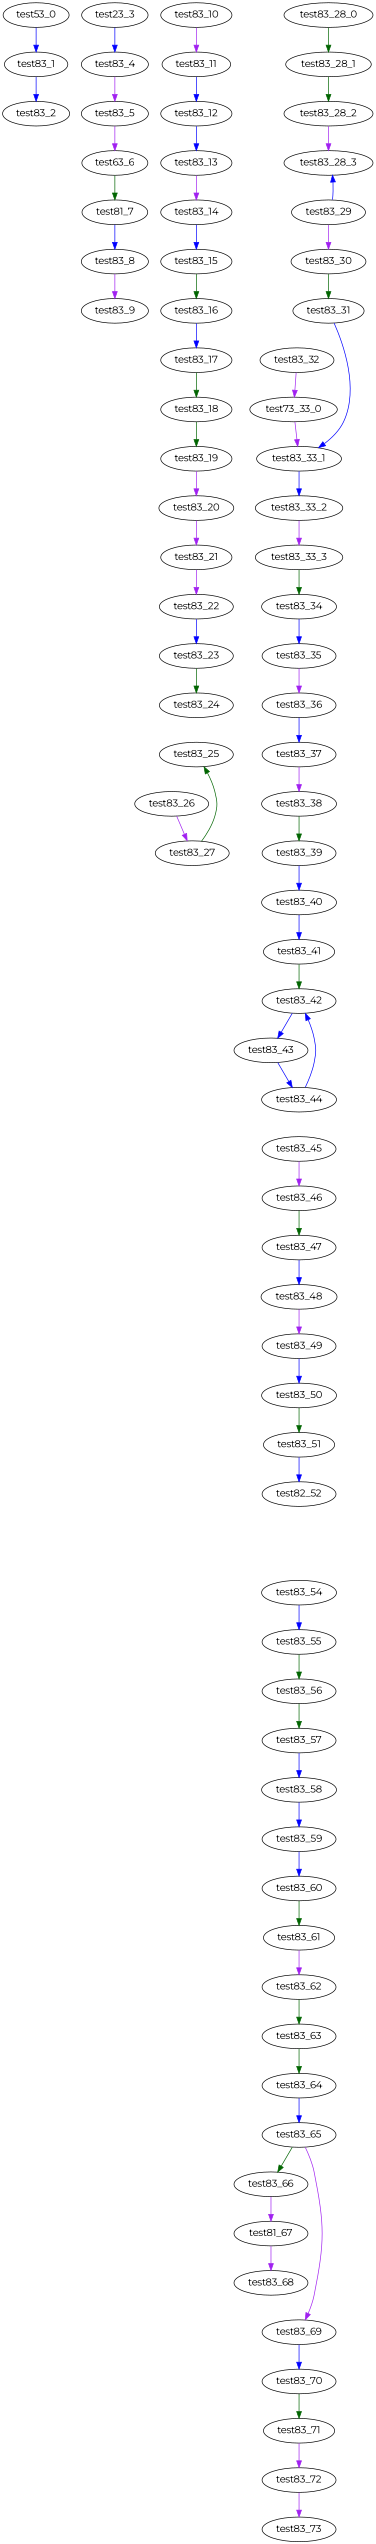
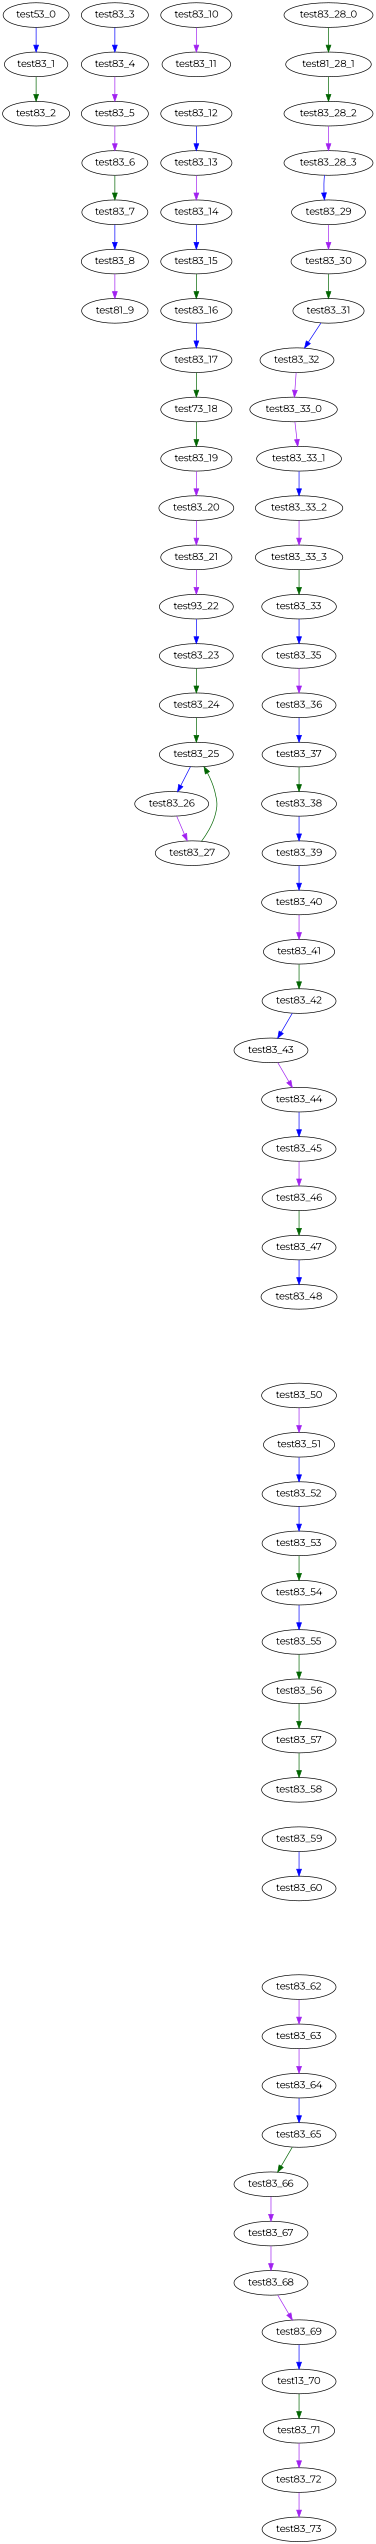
(115, 15) -> (115, 15)
(328, 64) -> (328, 64)
(36, 86) -> (36, 86)
(196, 86) -> none
(115, 163) -> (115, 163)
(333, 191) -> (324, 184)
(115, 212) -> (115, 212)
(115, 311) -> (115, 311)
(350, 386) -> (315, 333)
(196, 409) -> (196, 409)
(294, 409) -> (294, 409)
(196, 607) -> (196, 607)
(299, 607) -> (299, 607)
none -> (196, 727)
none -> (186, 776)
(299, 776) -> (299, 776)
(299, 825) -> (299, 825)
(299, 924) -> (299, 924)
(316, 1054) -> (299, 1121)
(283, 1072) -> (283, 1072)
(299, 1346) -> none
(299, 1417) -> (299, 1417)
(299, 1494) -> (299, 1494)
none -> (299, 1543)
(299, 1762) -> (299, 1762)
(299, 1811) -> none
(299, 1938) -> none
(299, 2008) -> (299, 2008)
(299, 2058) -> (299, 2058)
(322, 2230) -> (283, 2305)
(271, 2234) -> (271, 2234)
(299, 2381) -> (299, 2381)
